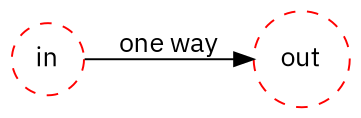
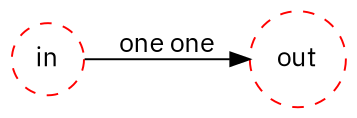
(169, 45) -> (167, 45)
